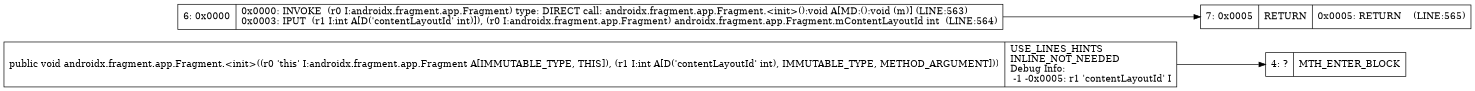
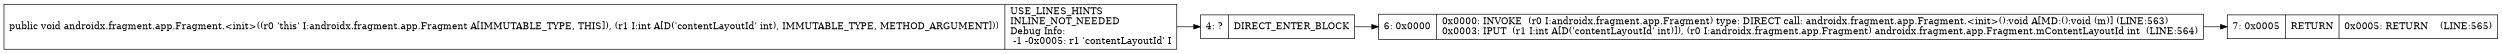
none -> (1363, 27)
(1350, 64) -> (1291, 26)
